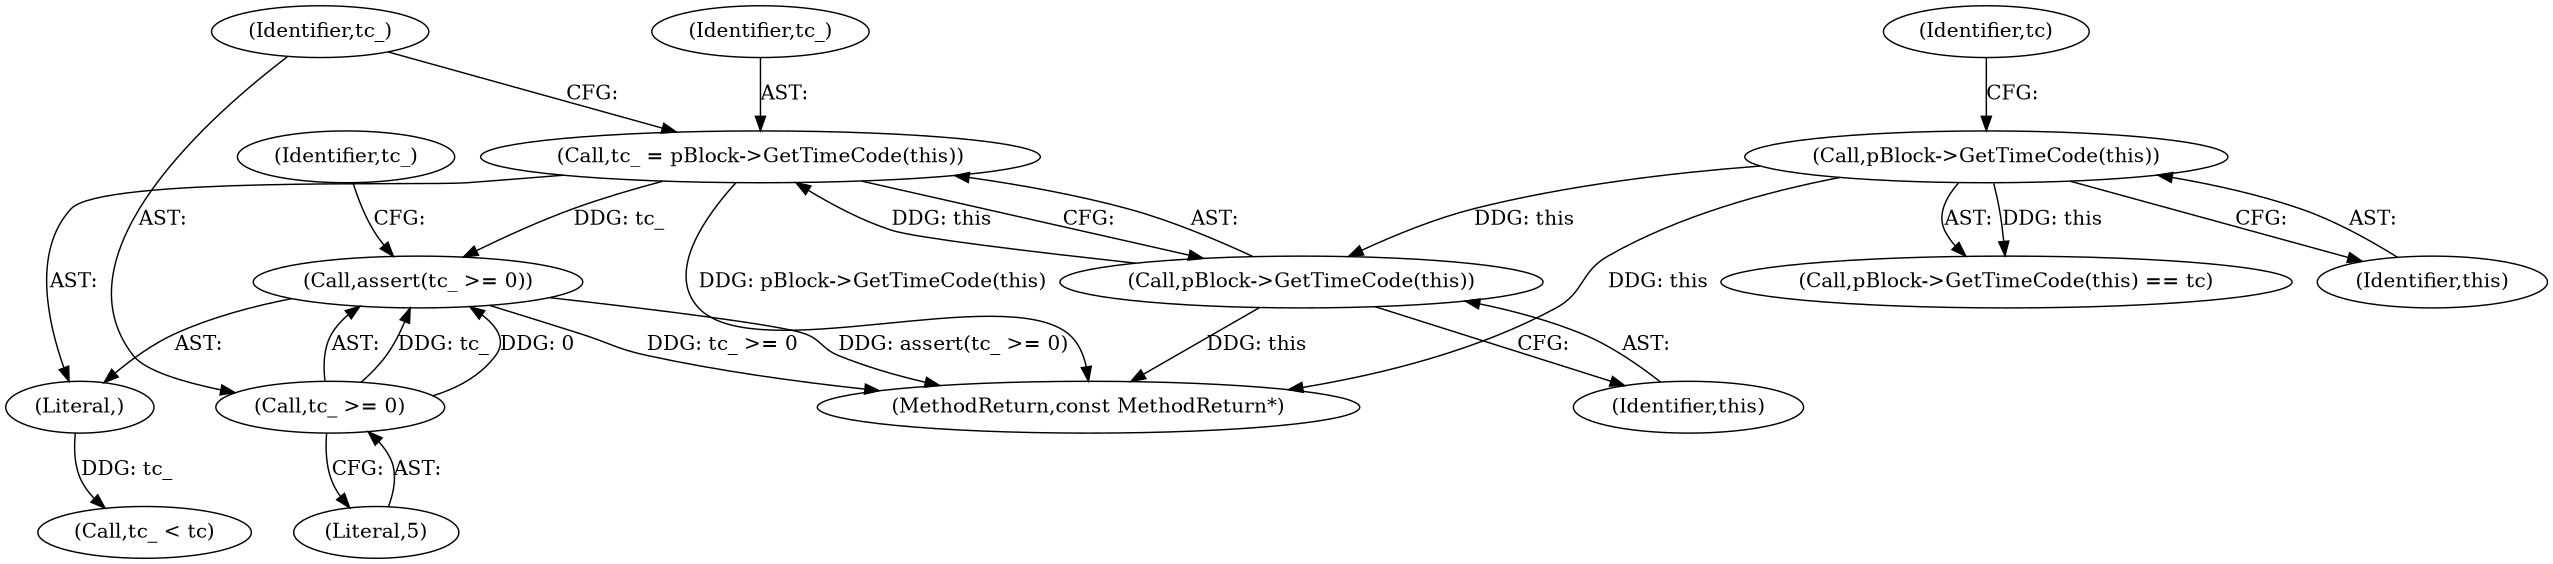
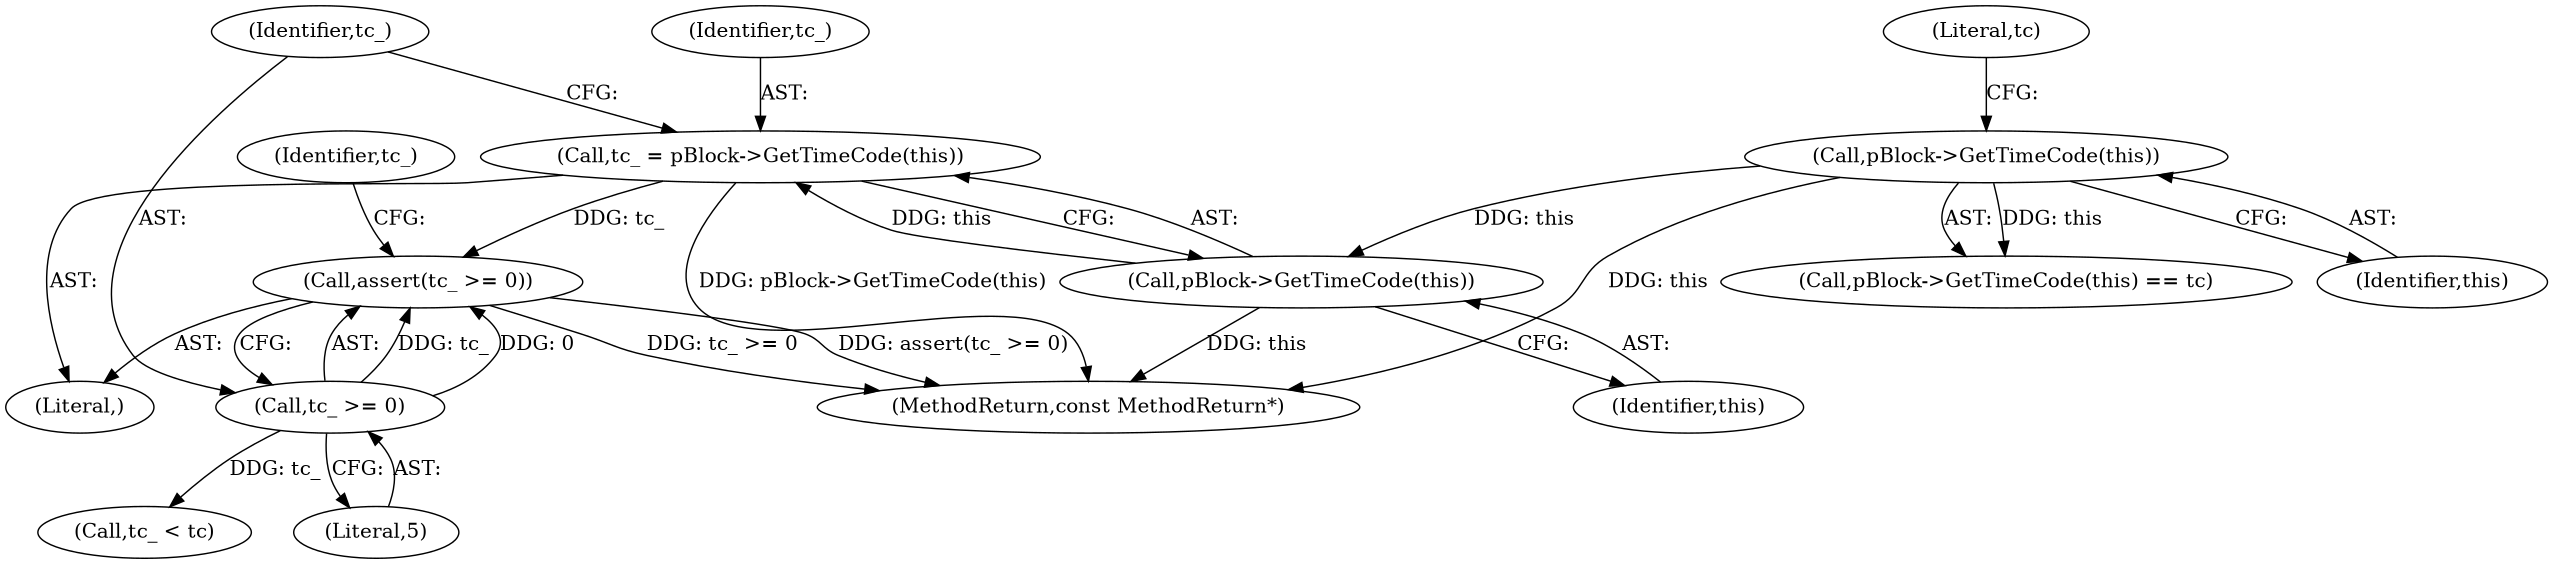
(1986, 32) -> (1986, 32)
none -> (249, 325)
(77, 468) -> (228, 460)
